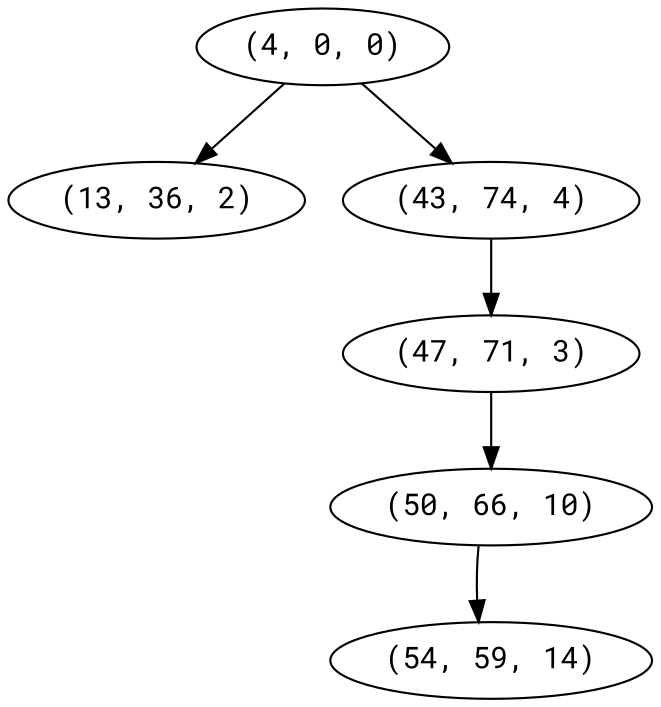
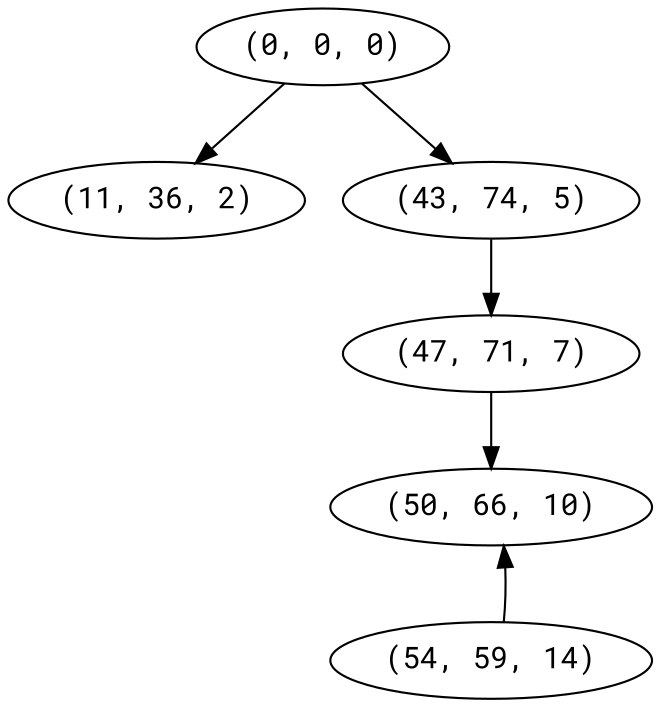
(323, 47) -> (323, 47)
(157, 200) -> (157, 200)
(491, 200) -> (491, 200)
(491, 354) -> (491, 354)
(477, 573) -> (505, 595)
